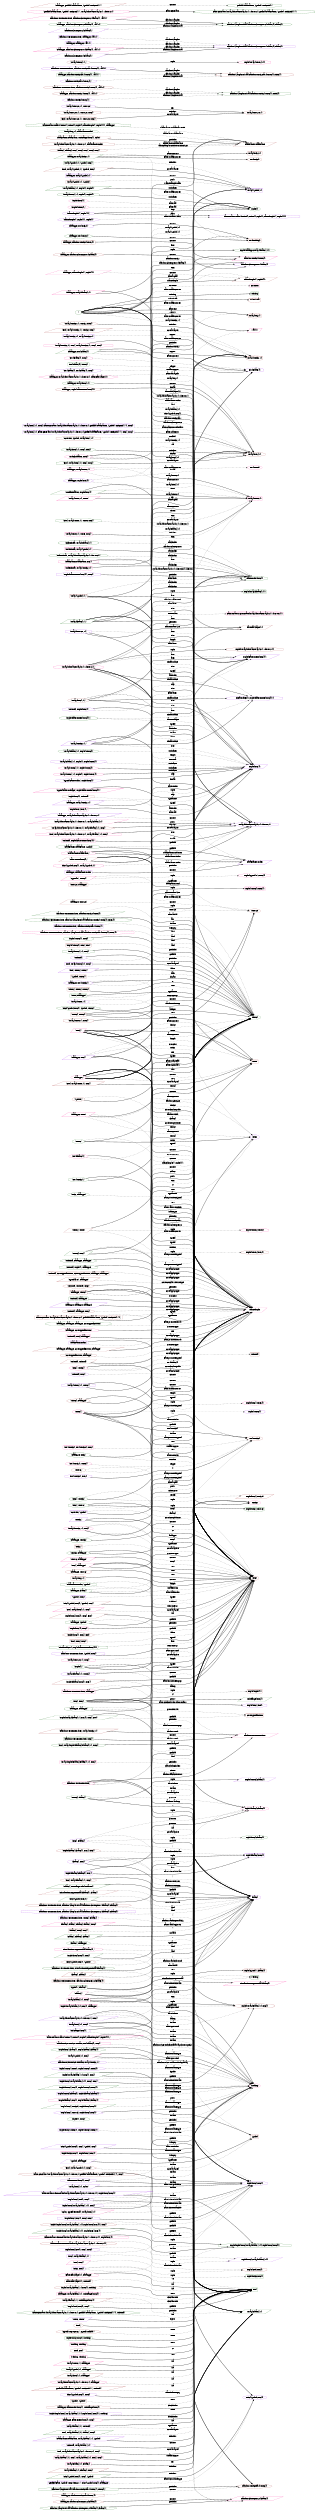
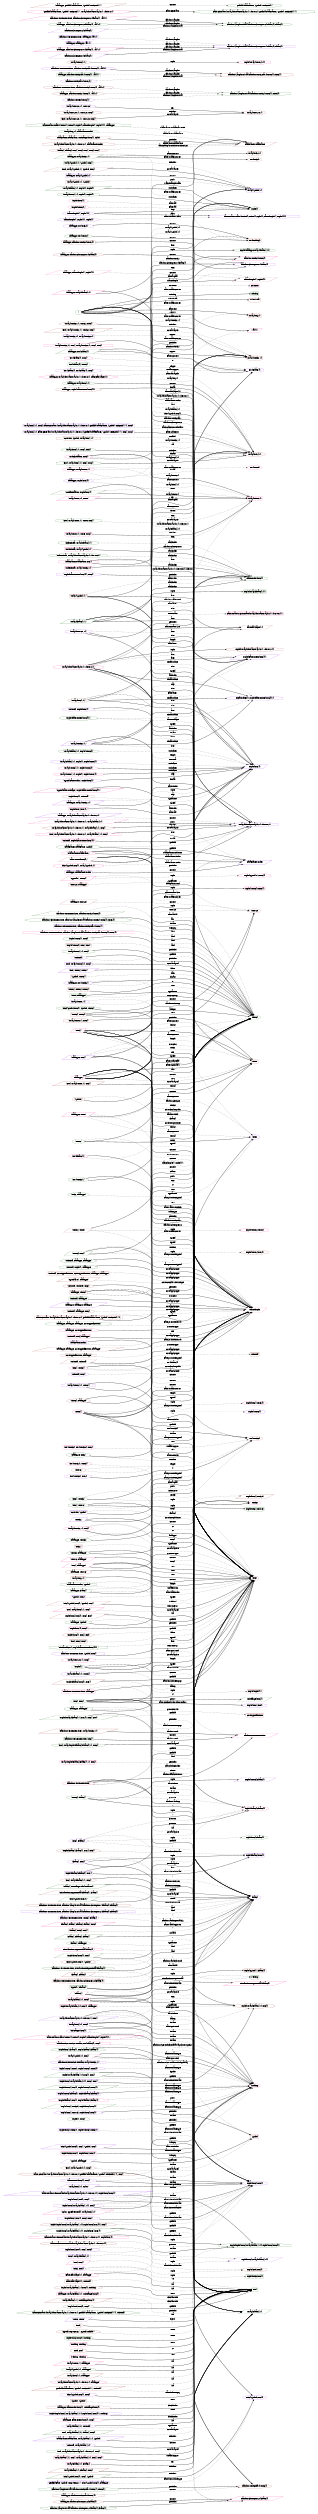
(173, 578) -> (173, 578)
(181, 1386) -> (181, 1386)
(176, 1718) -> (192, 1714)
